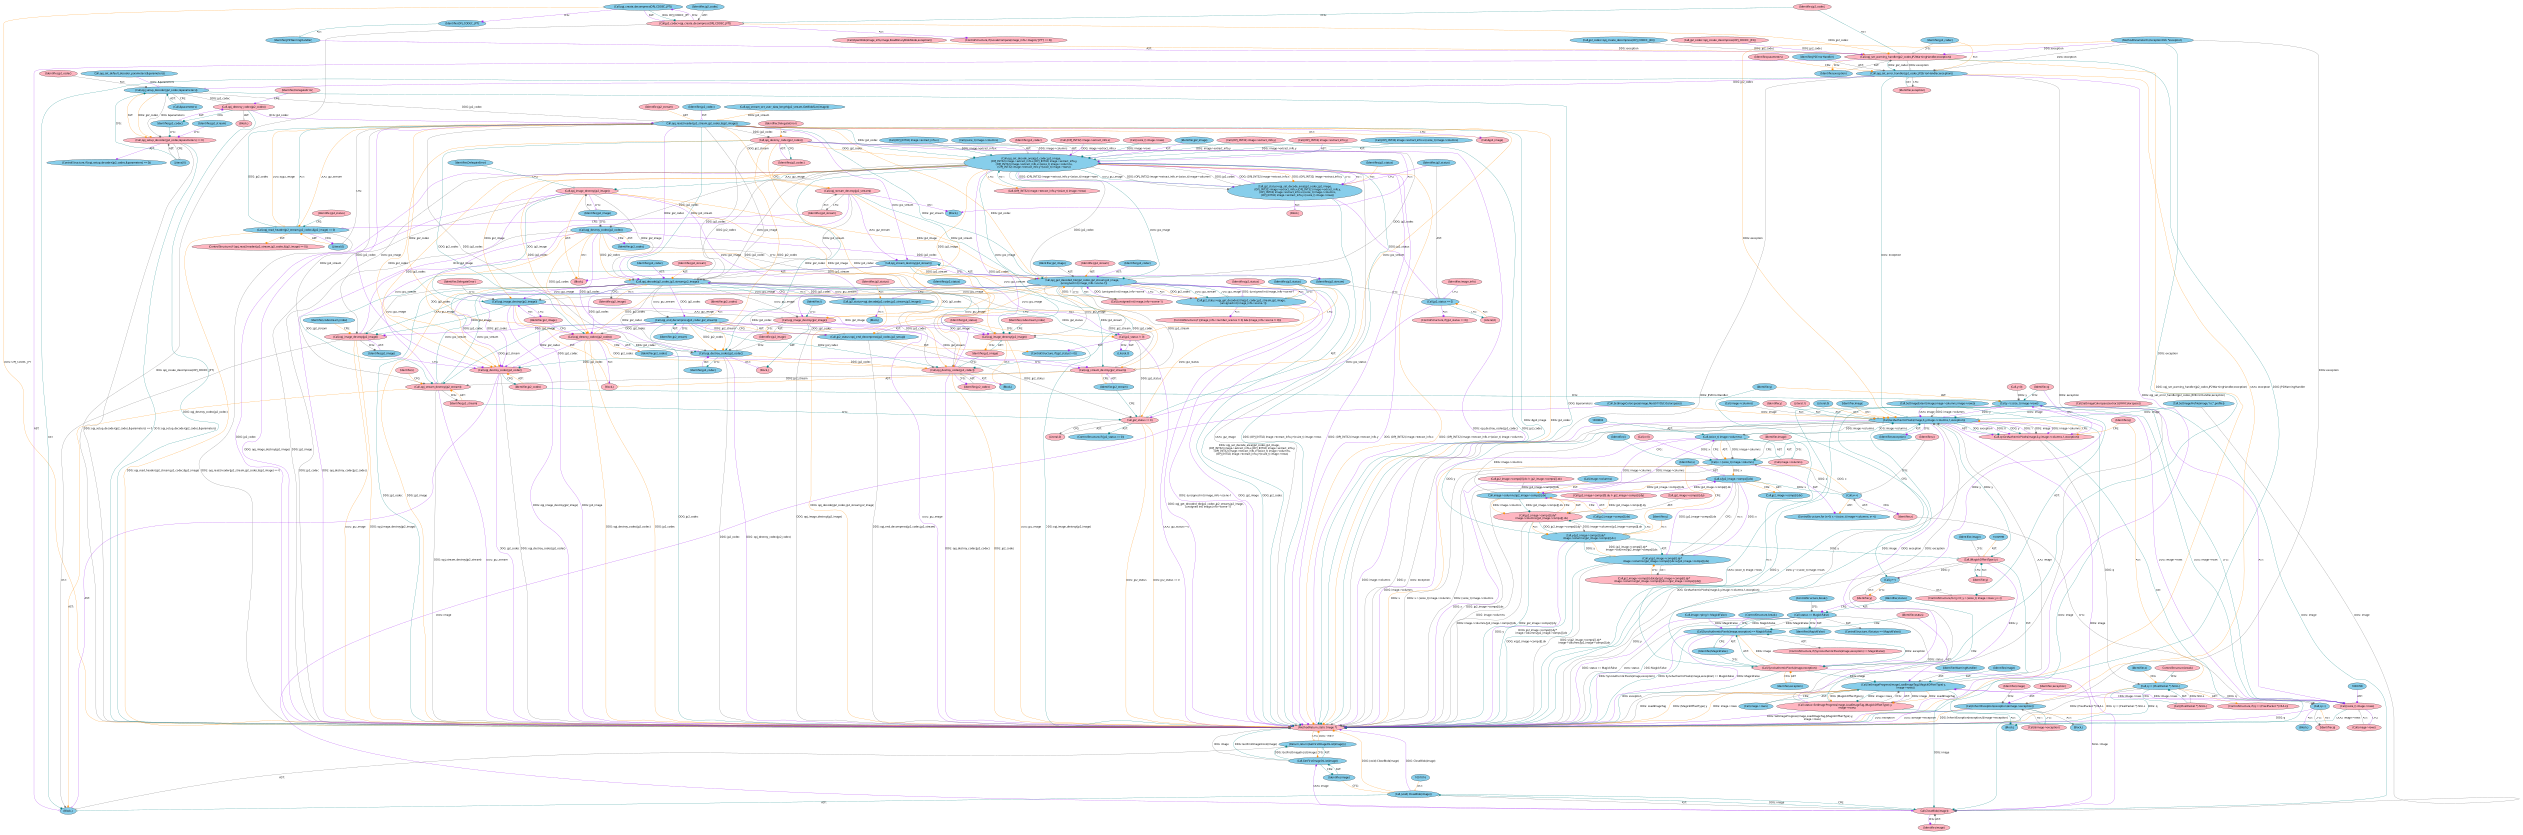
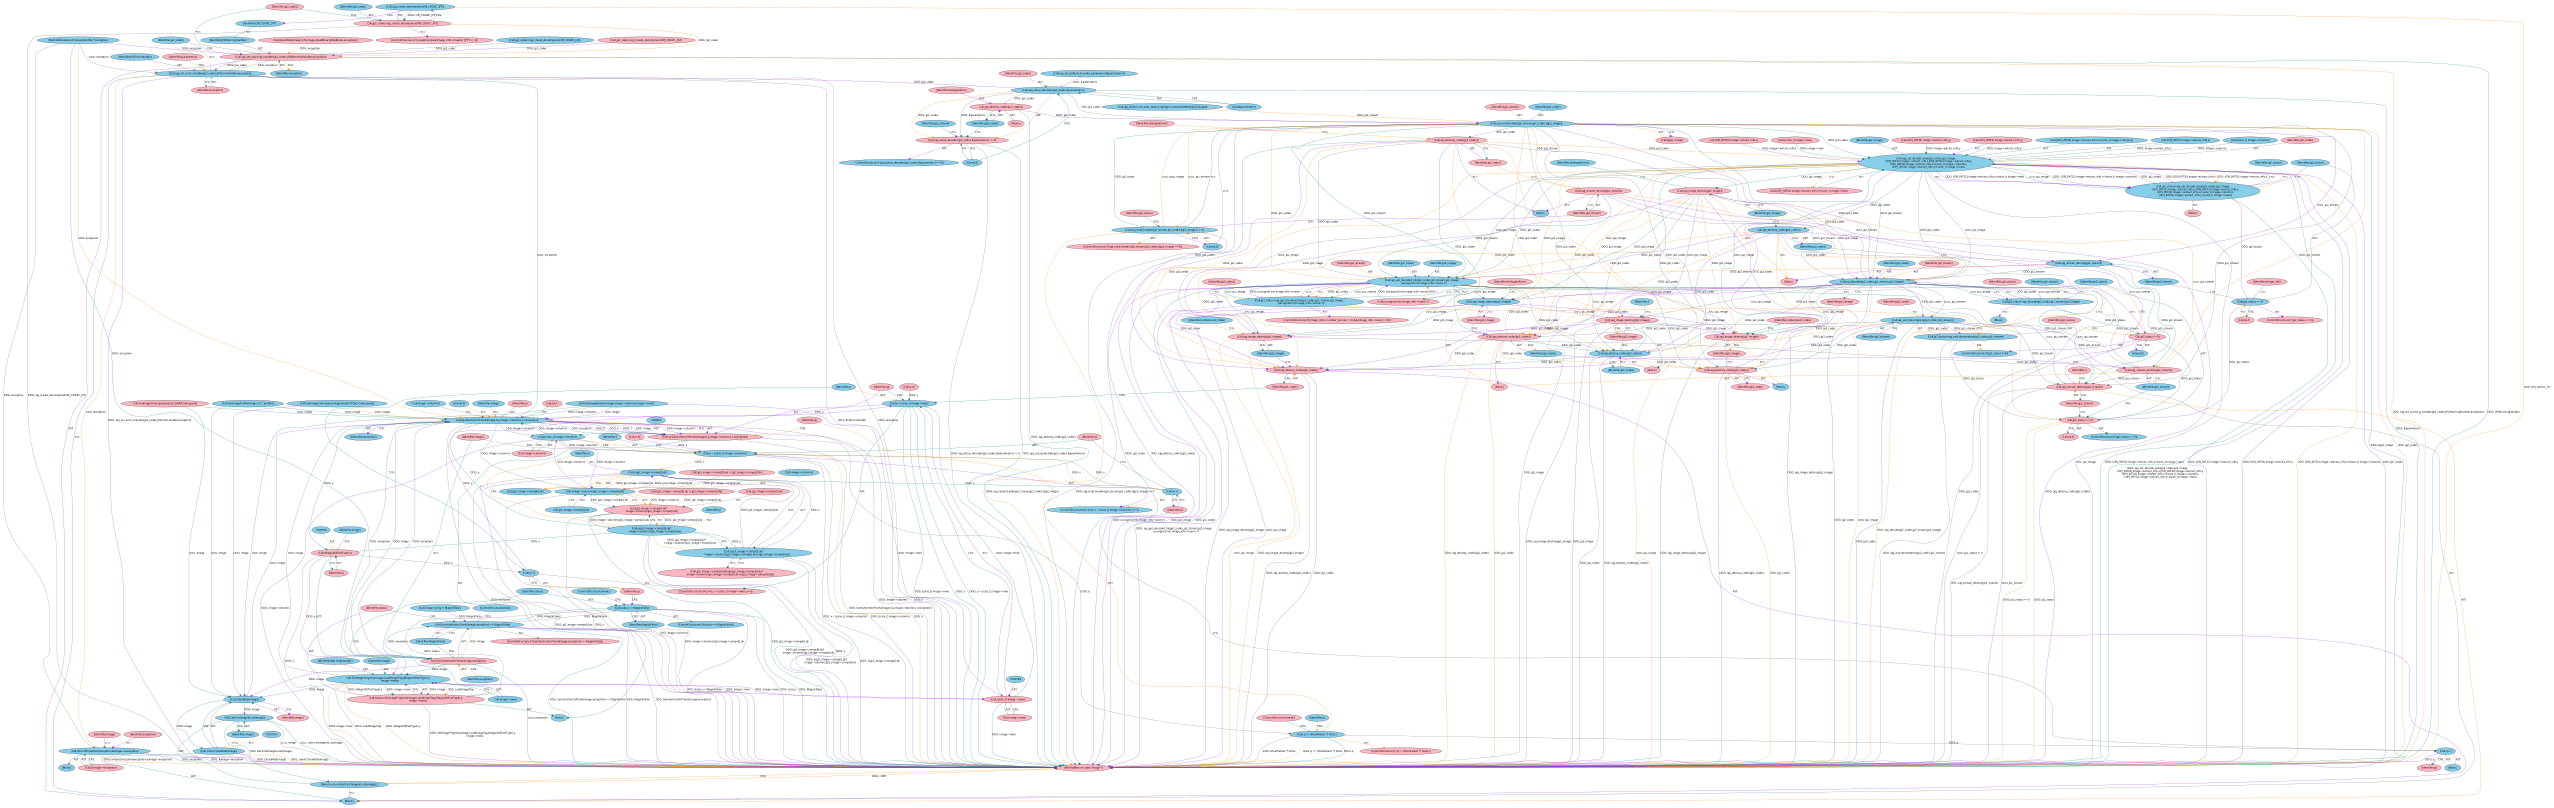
(868, 337) -> (1966, 337)
(2190, 706) -> none
(2100, 744) -> (316, 679)
(1318, 751) -> none
(1934, 811) -> (244, 699)
